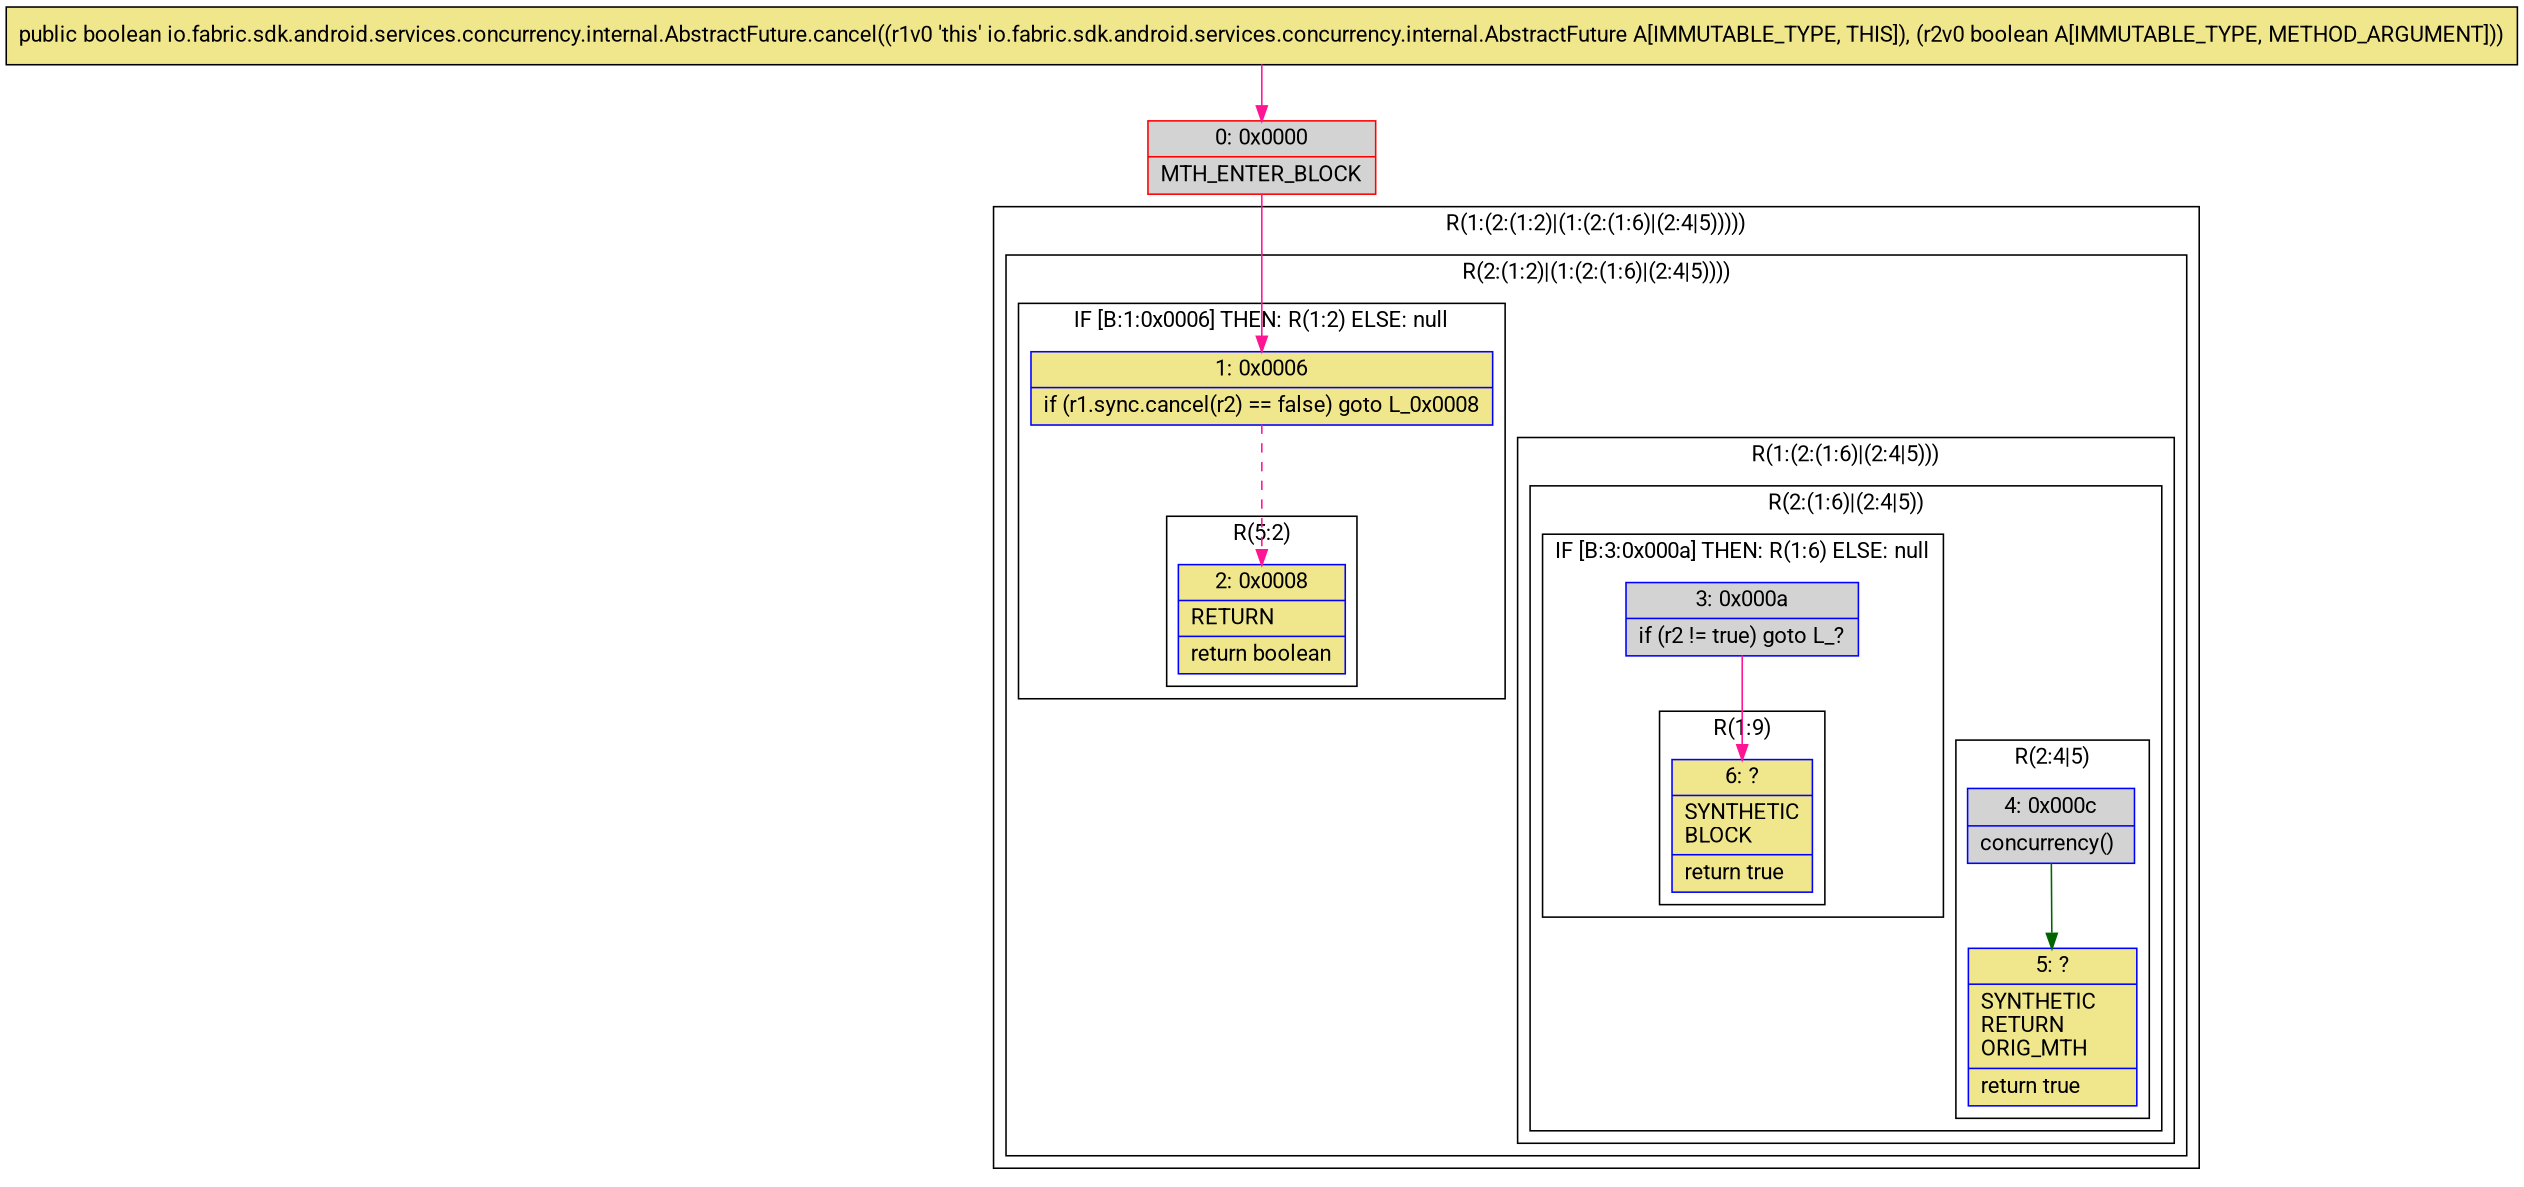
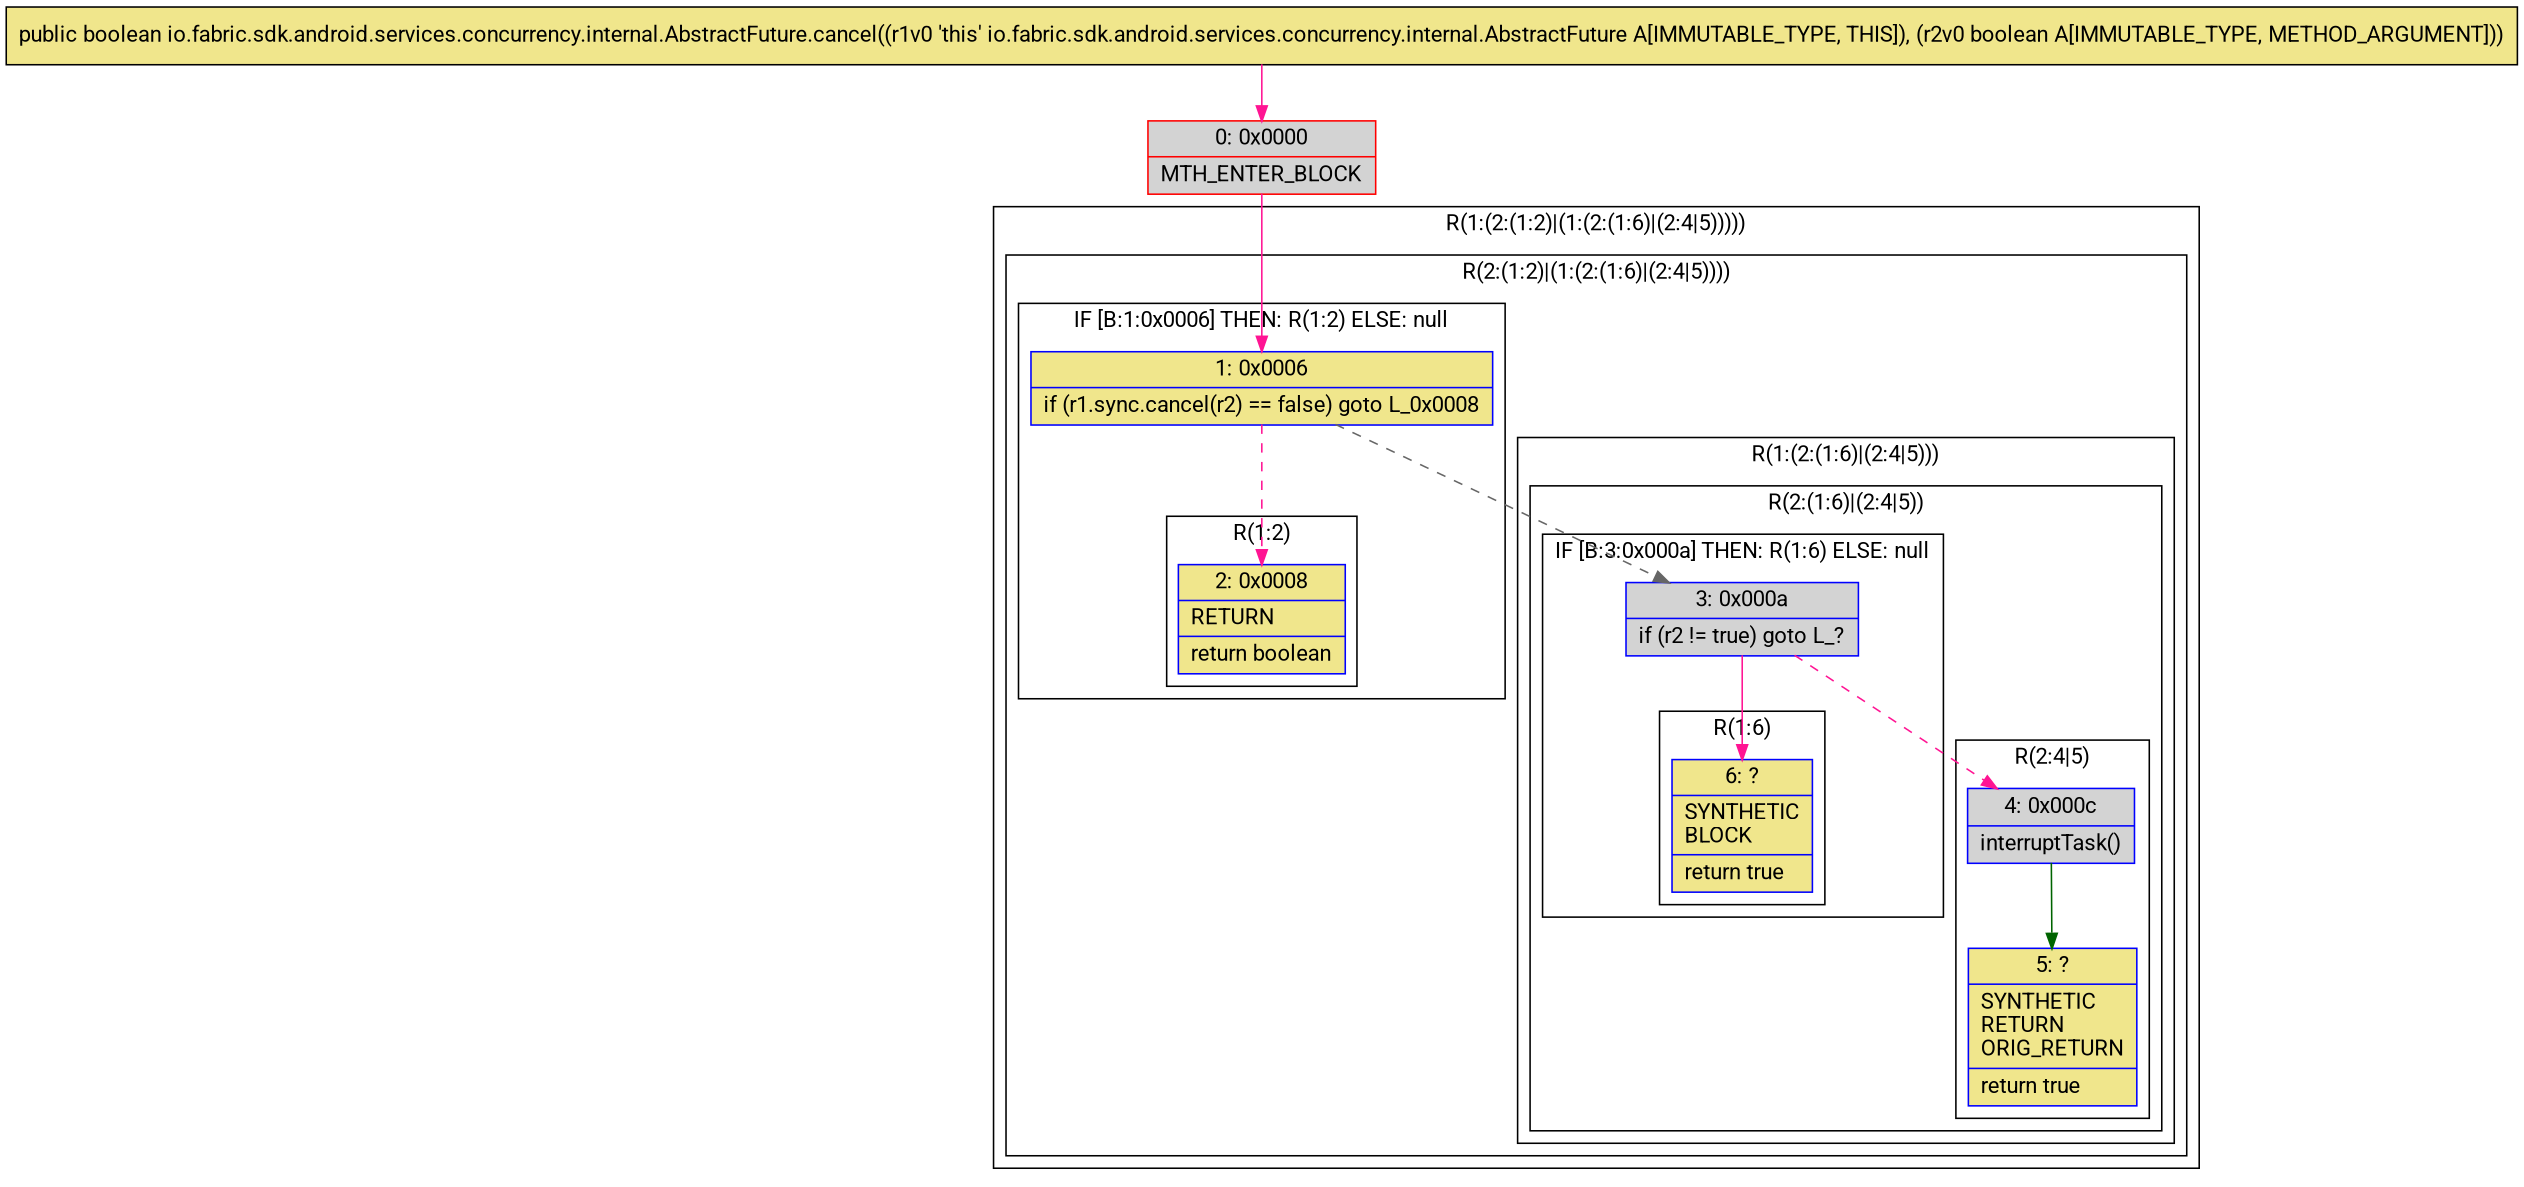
none -> (1495, 500)
(1262, 534) -> (1262, 534)
none -> (1889, 718)
(1742, 729) -> (1742, 729)
(2047, 844) -> (2051, 844)
(2035, 1049) -> (2053, 1049)
